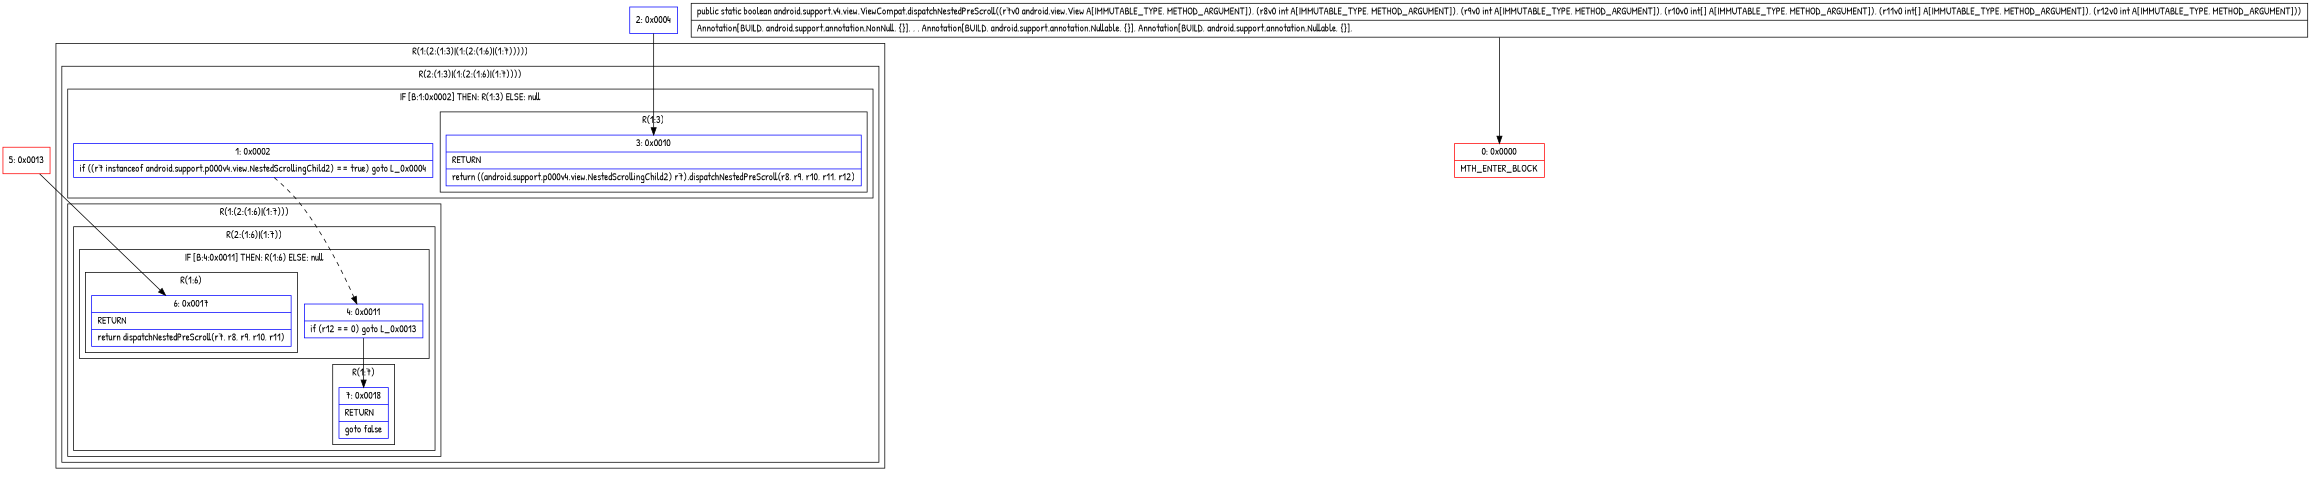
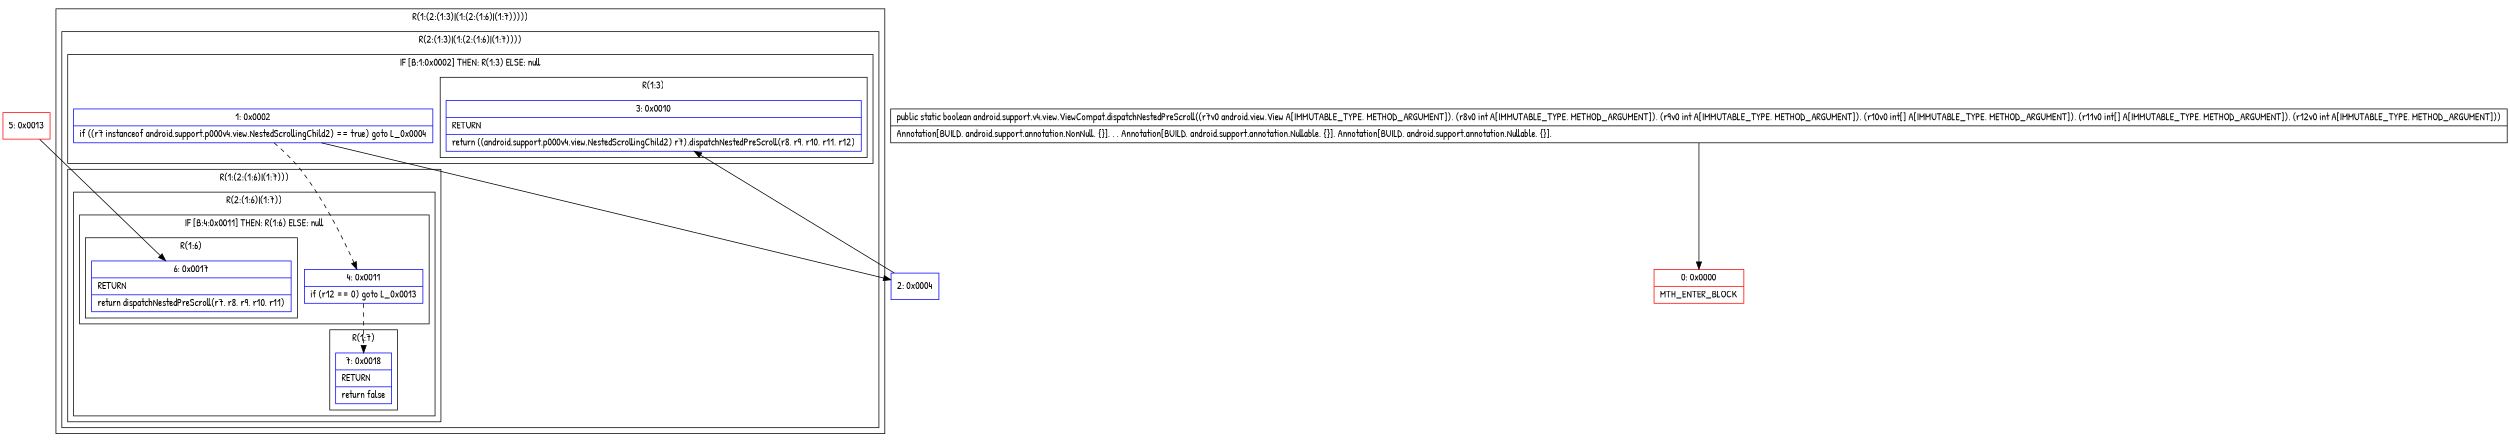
none -> (603, 210)
(364, 354) -> (364, 319)
(364, 430) -> (364, 395)
